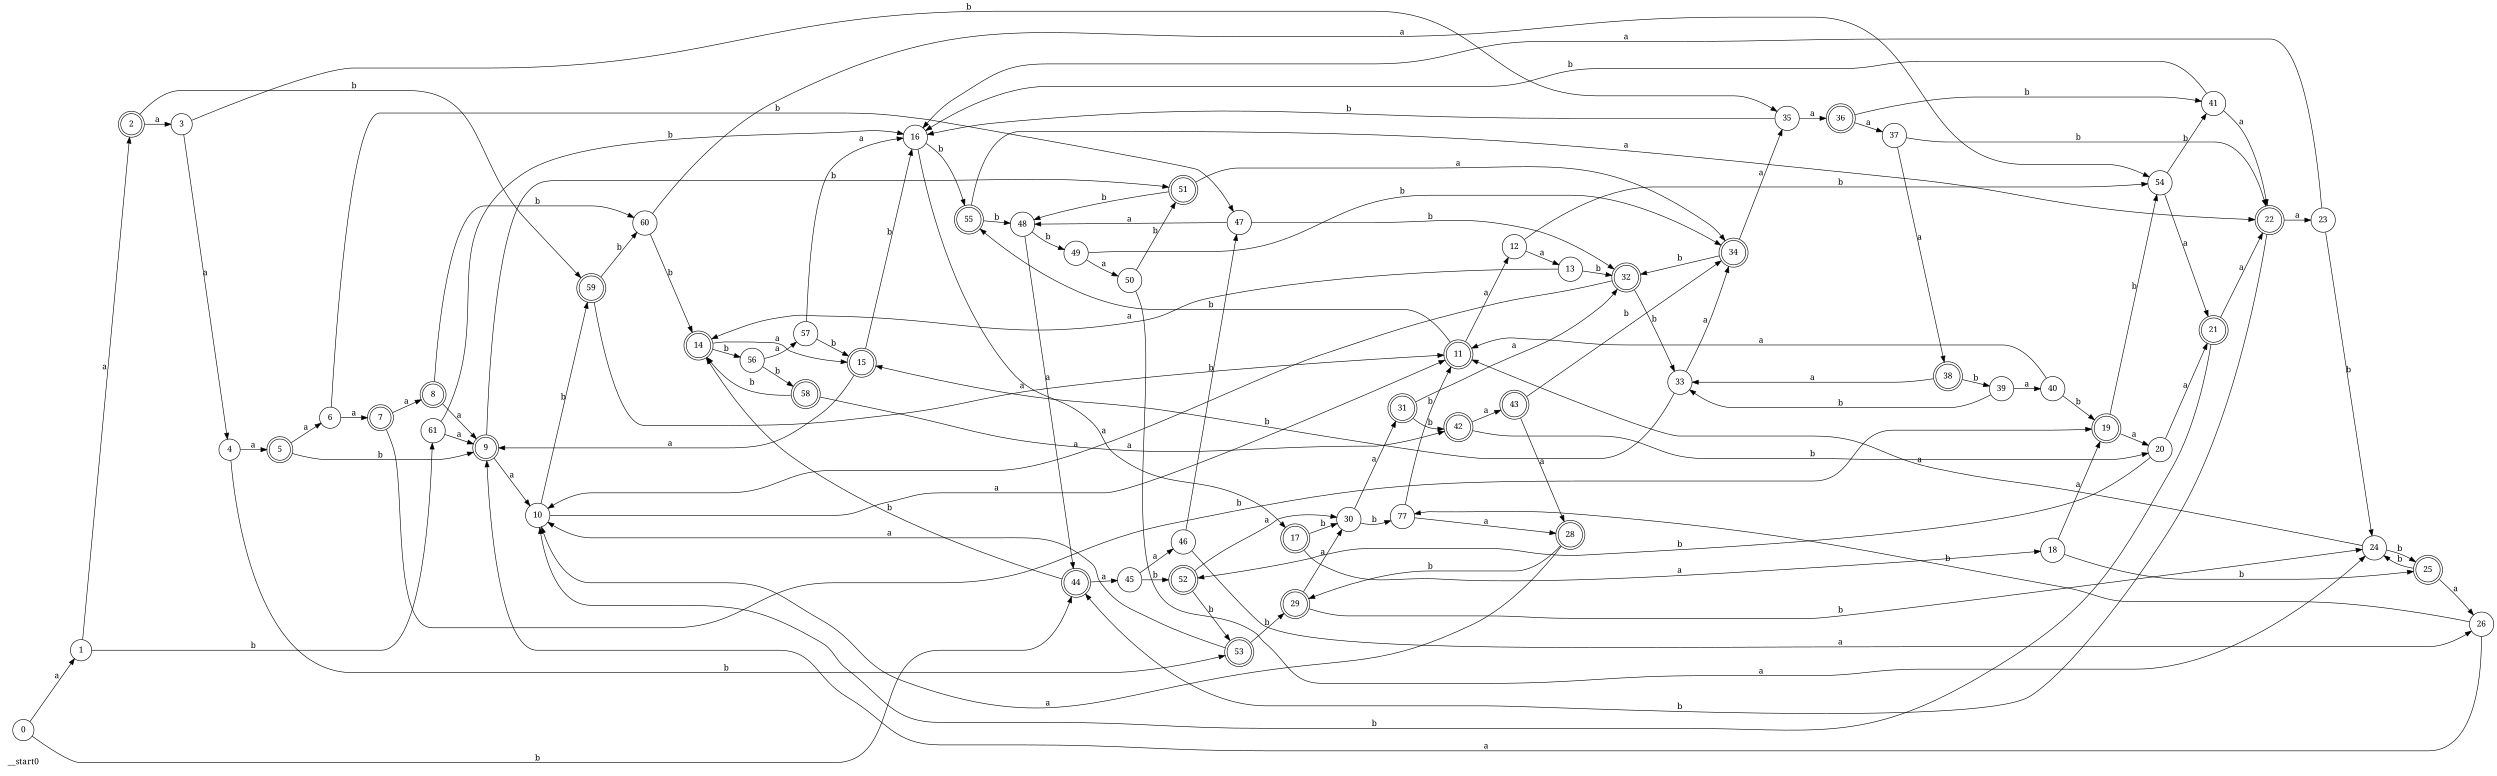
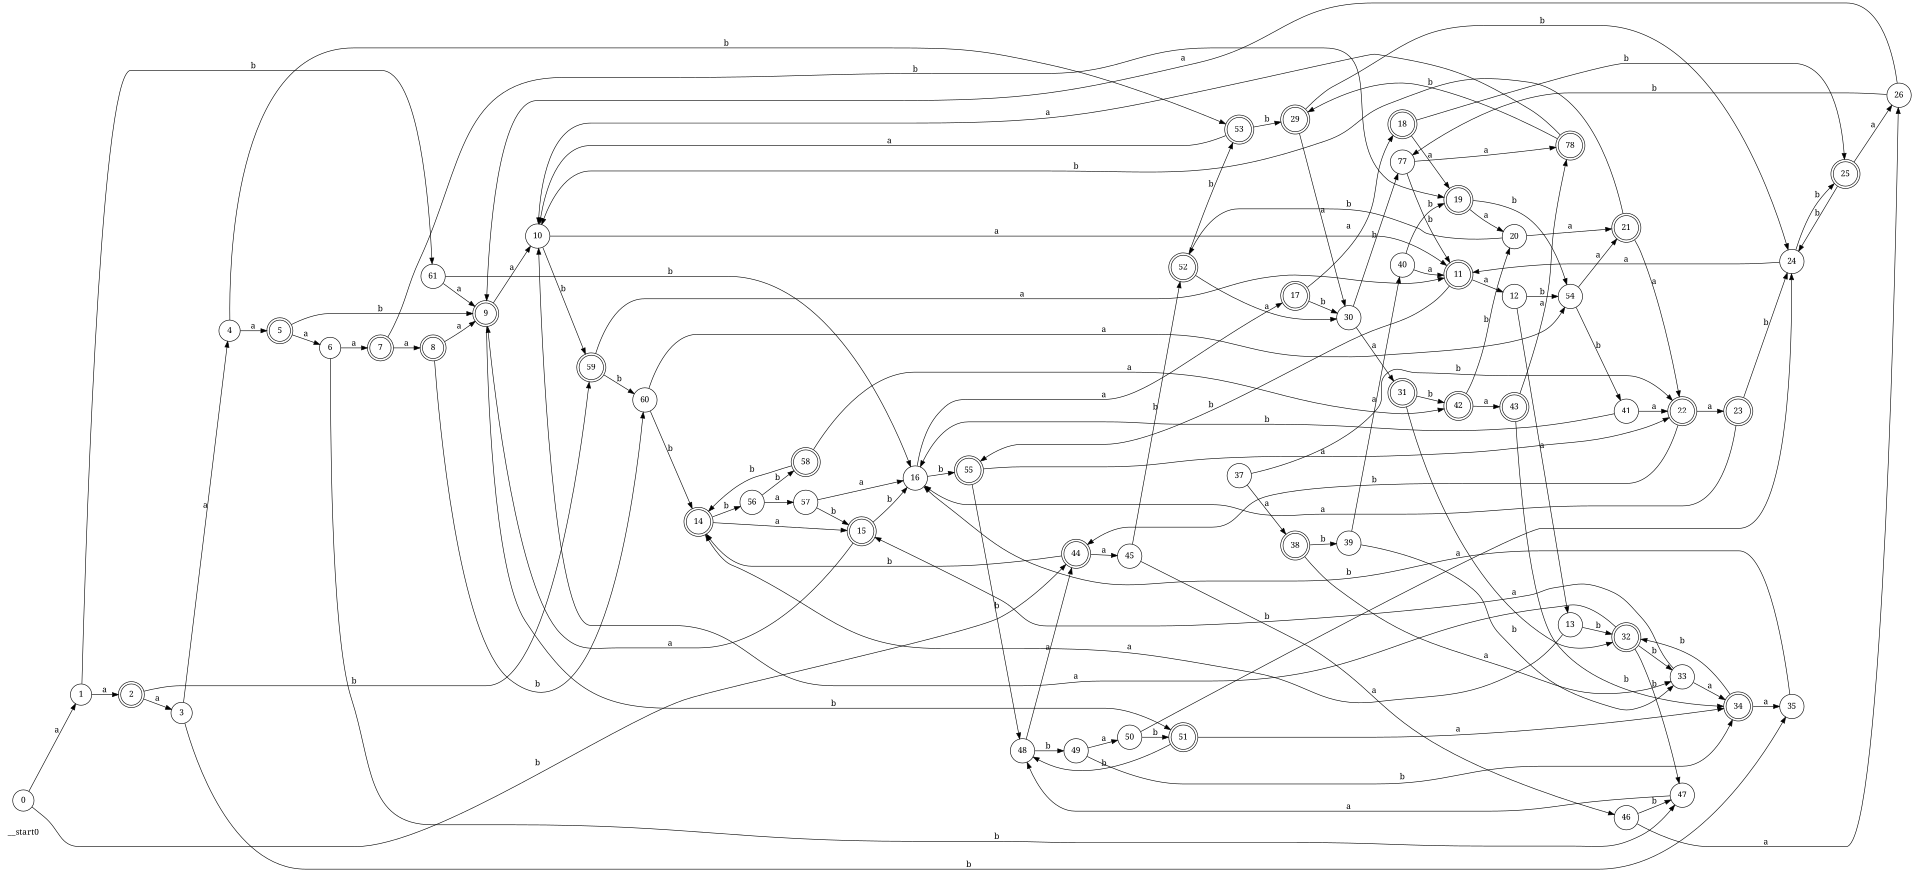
(1841, 118) -> none
(2323, 220) -> (1738, 411)
(1435, 221) -> (1660, 712)
(1570, 535) -> (1570, 146)
(2053, 550) -> (1402, 124)
